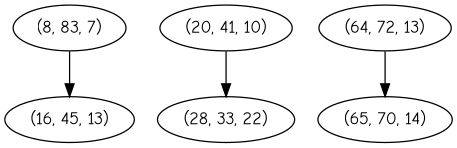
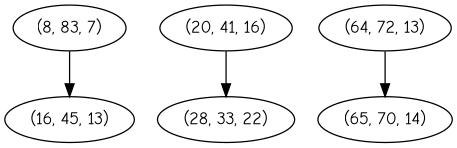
(226, 28) -> (226, 28)
